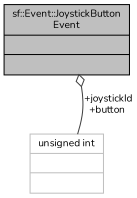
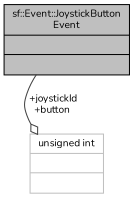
(83, 111) -> (25, 99)
